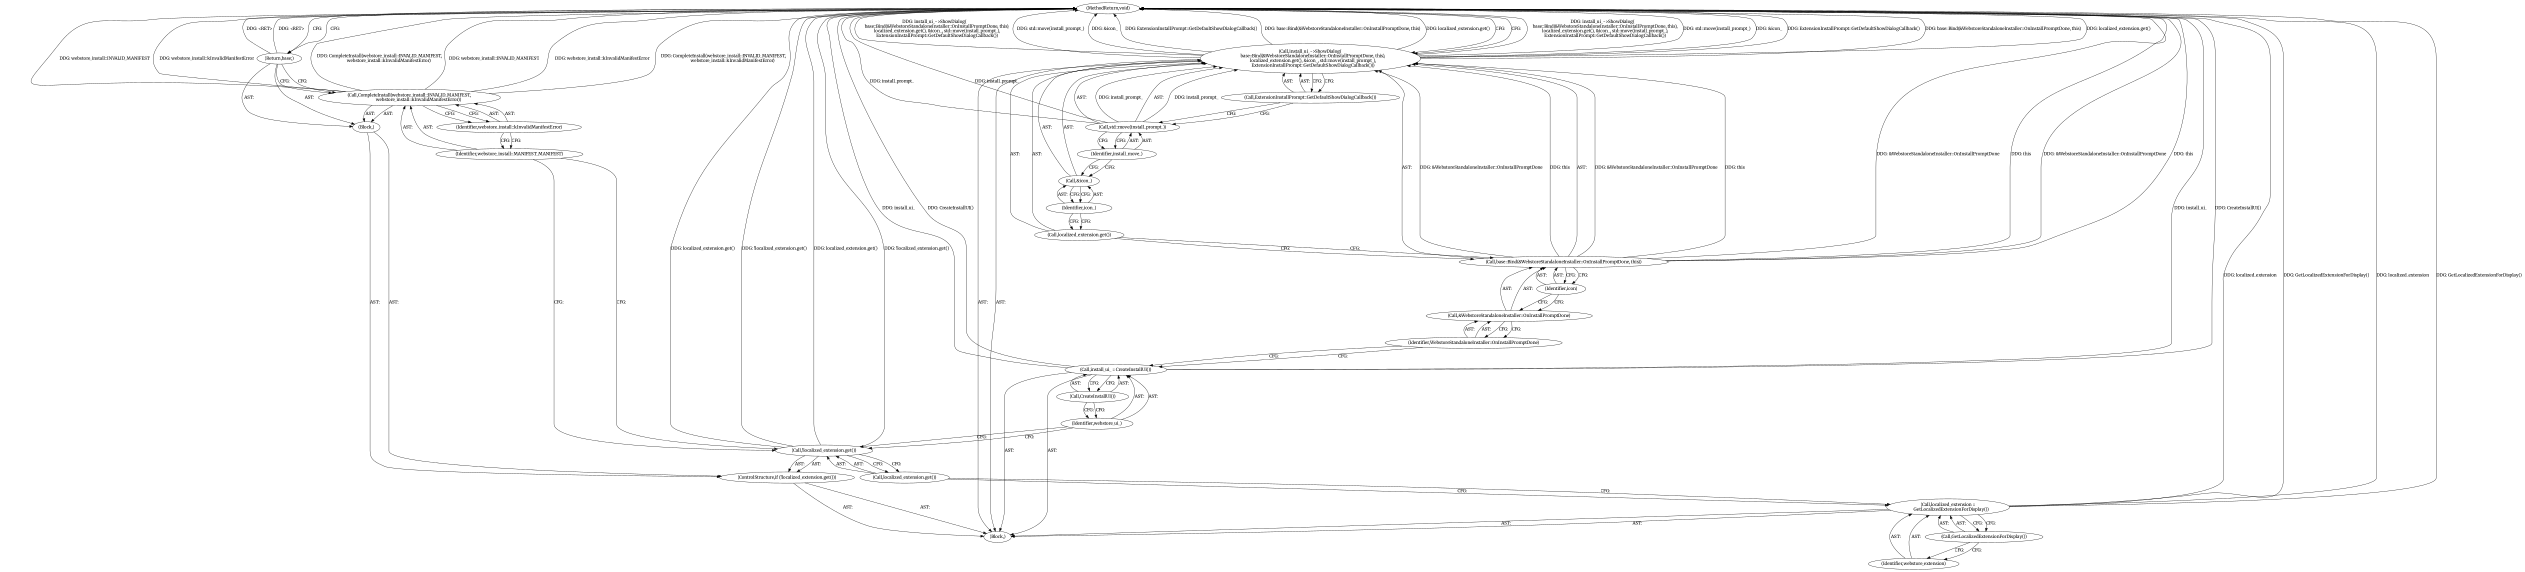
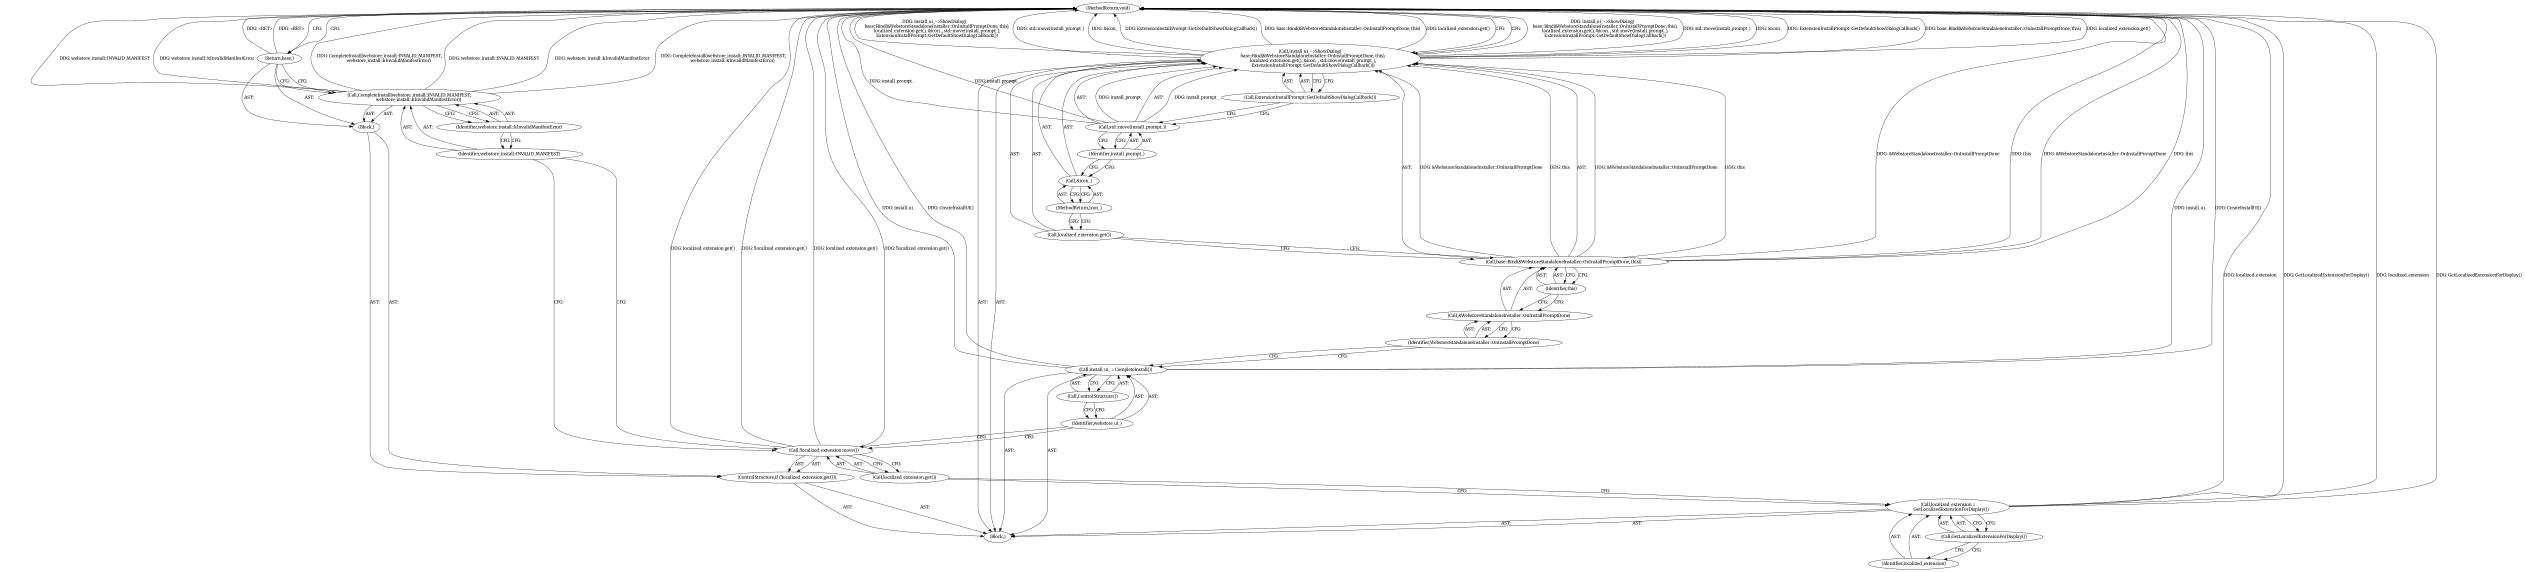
(509, 154) -> (509, 154)
(1117, 154) -> (1117, 154)
(1079, 208) -> (1079, 208)
(1561, 289) -> (1561, 289)
(1116, 370) -> (1116, 370)
(1093, 397) -> (1093, 397)
(824, 451) -> (824, 451)
(1914, 564) -> (1914, 564)
